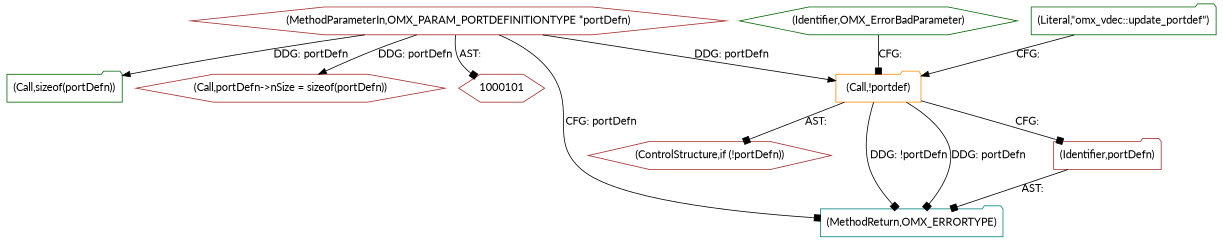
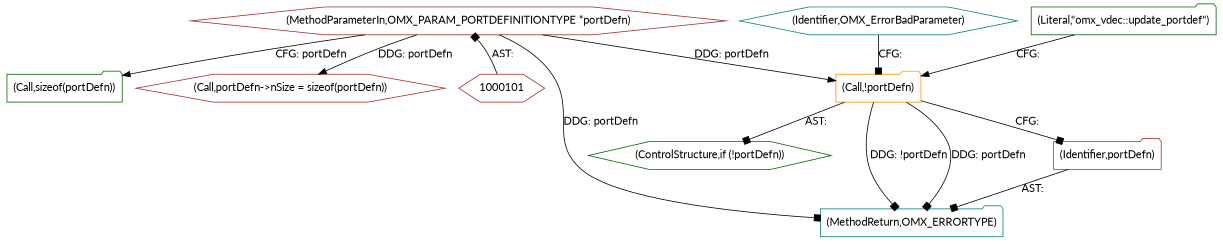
(878, 21) -> (878, 21)
(311, 55) -> (311, 55)
(457, 56) -> (489, 56)
(878, 88) -> (878, 88)
(601, 122) -> (601, 122)
(710, 155) -> (710, 155)
